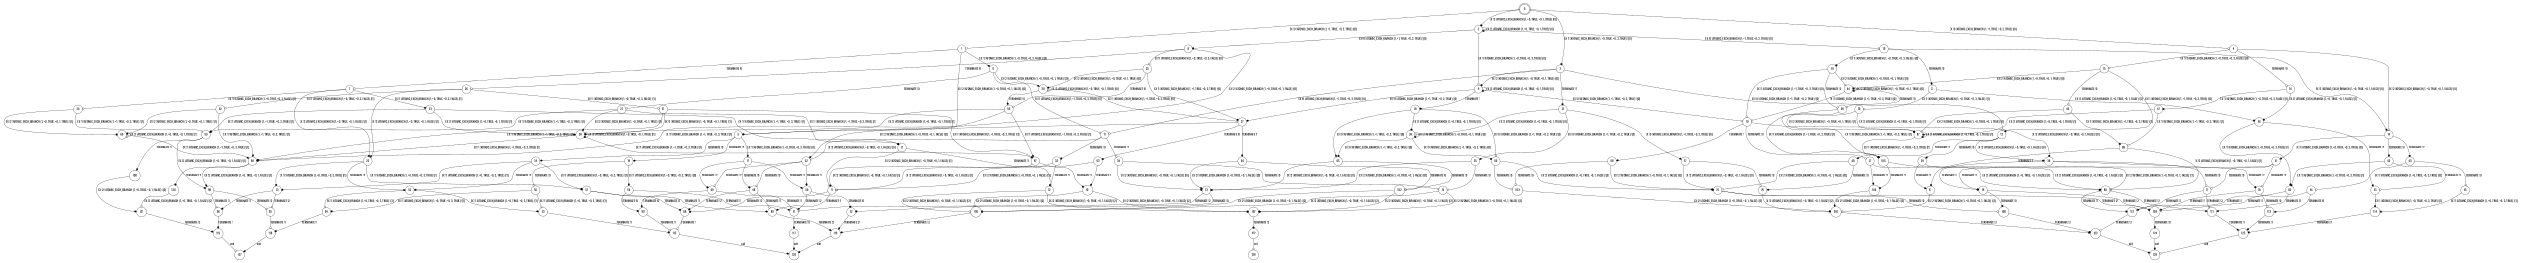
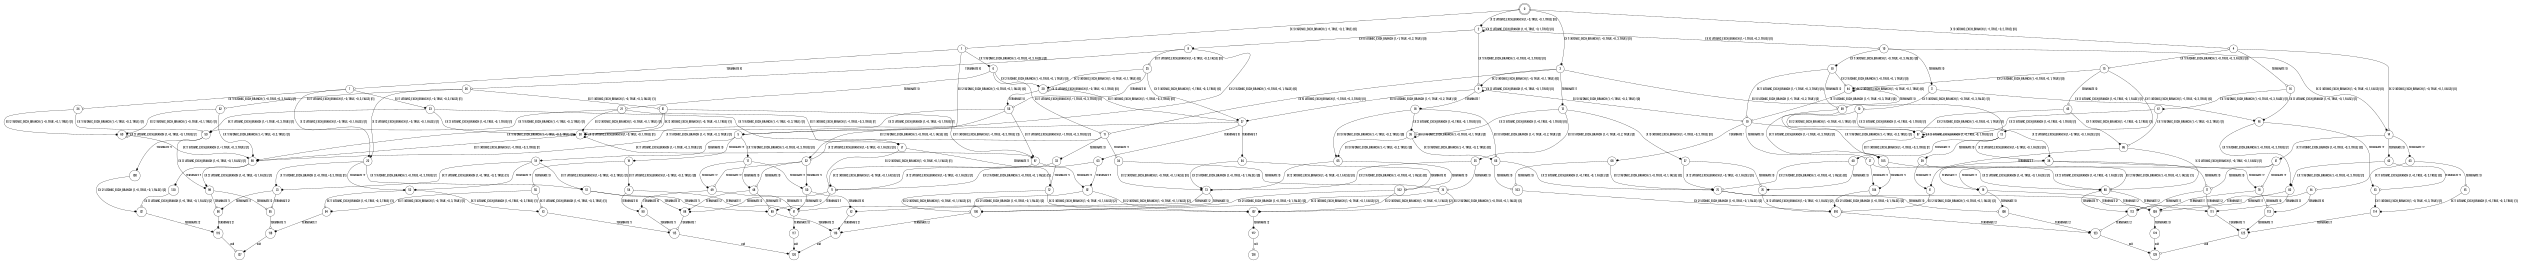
(226, 223) -> (226, 223)
